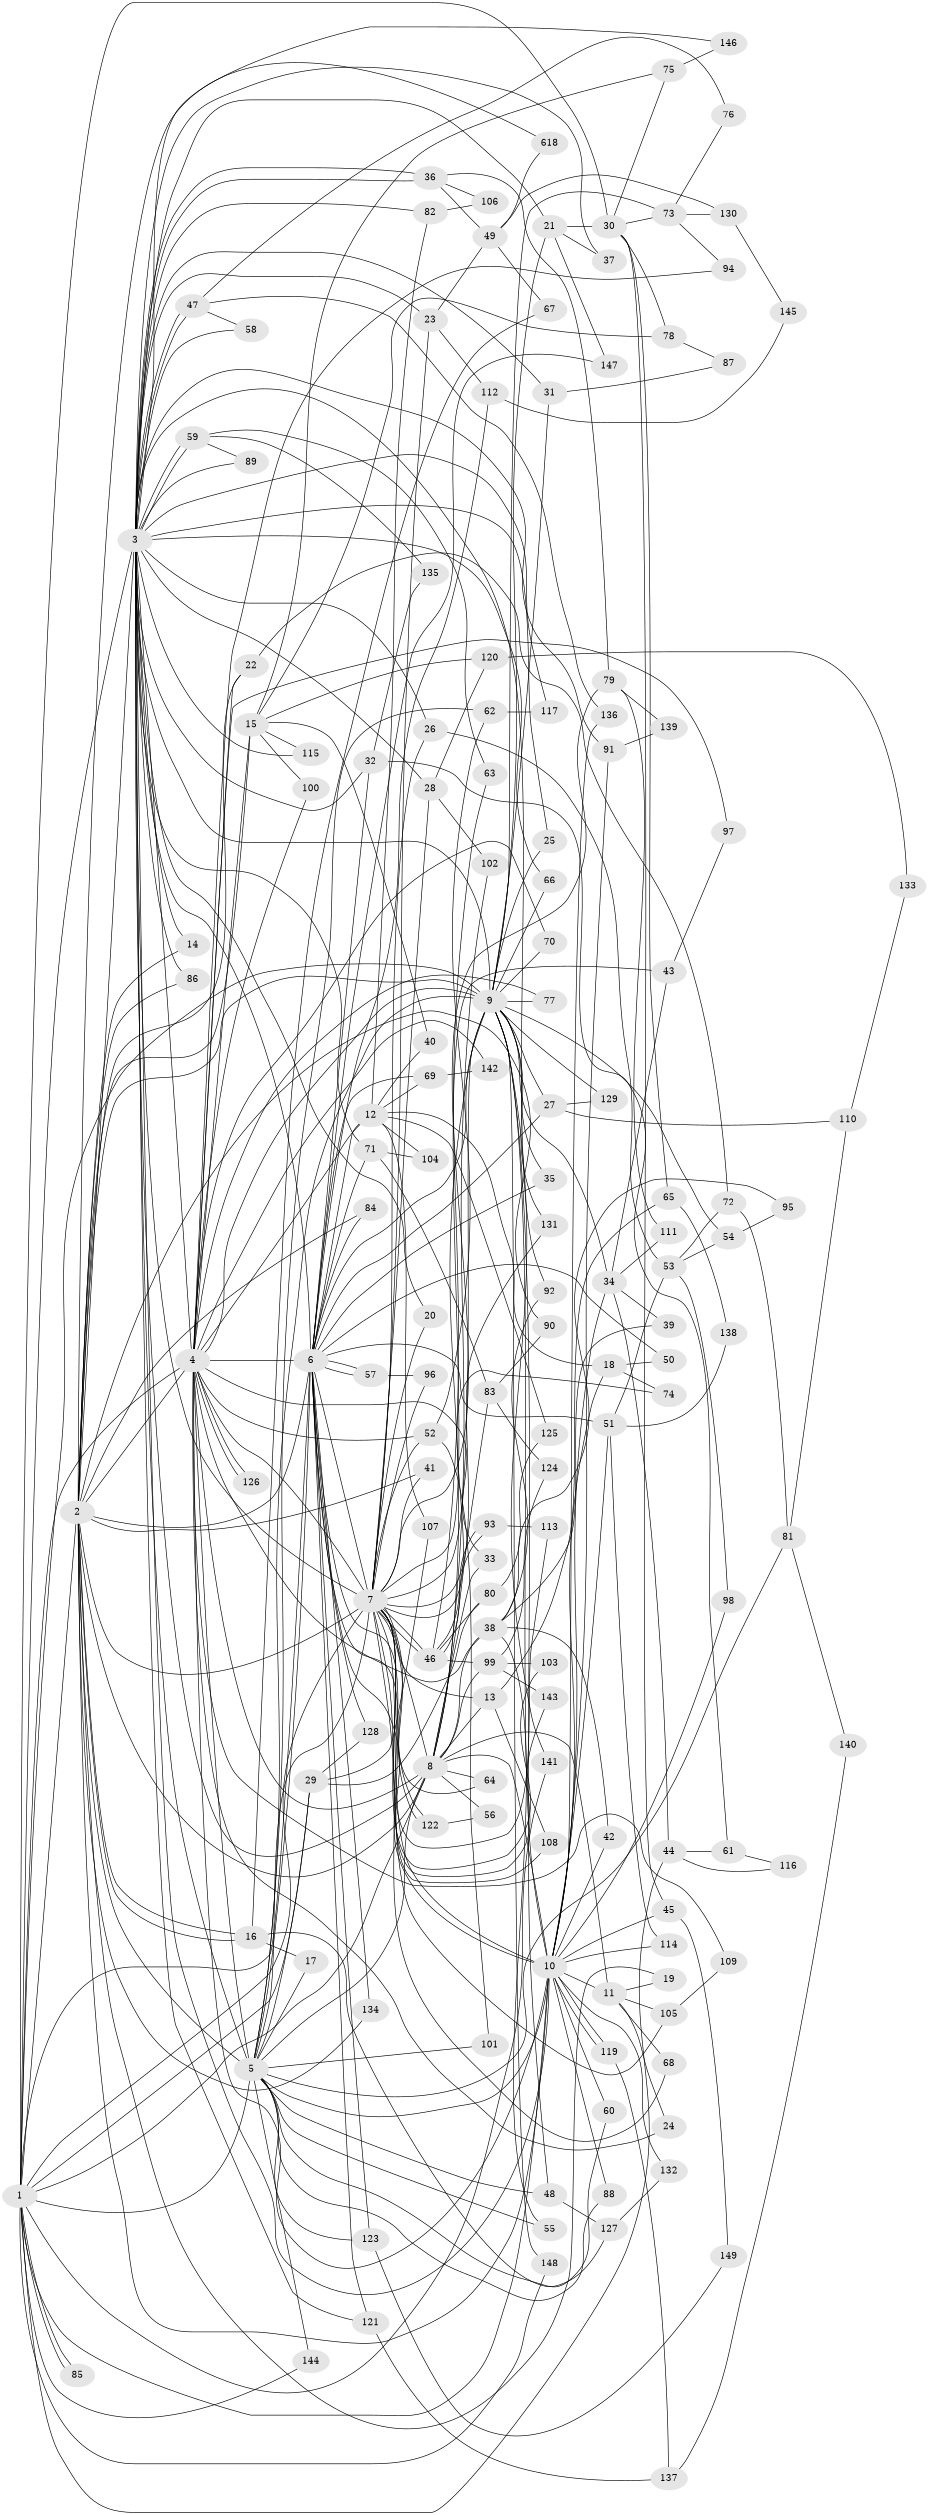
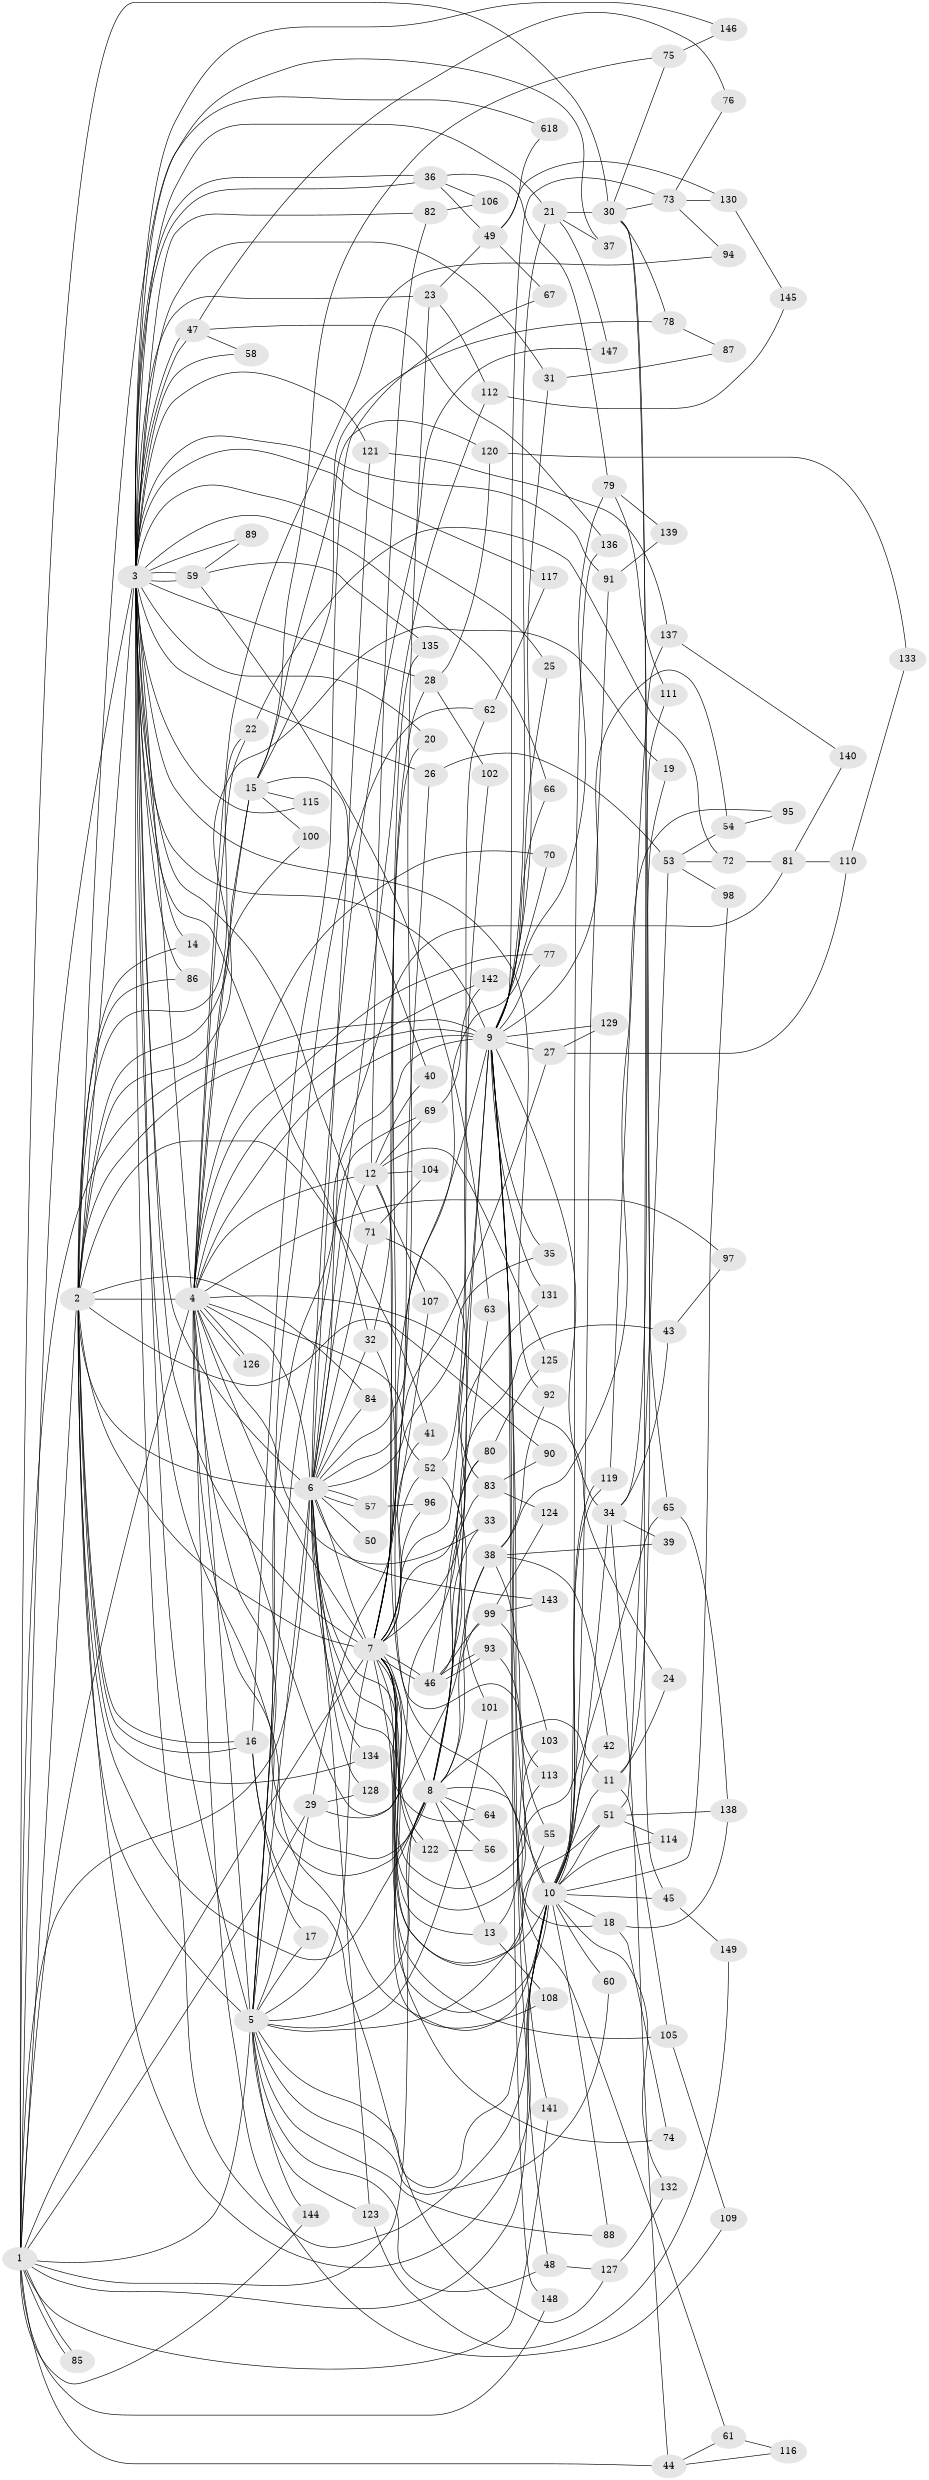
(639, 1363) -> (702, 1901)
(669, 2064) -> none
